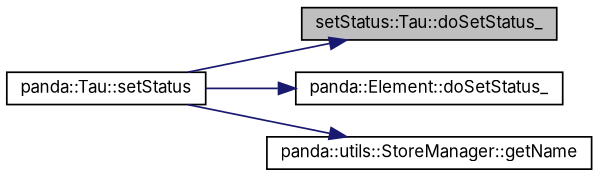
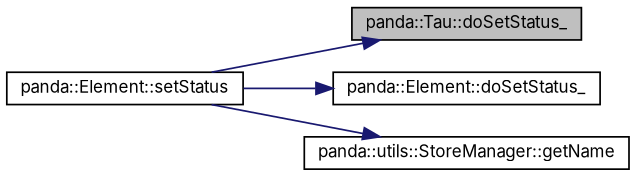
(429, 24) -> (467, 24)
(106, 88) -> (125, 88)
